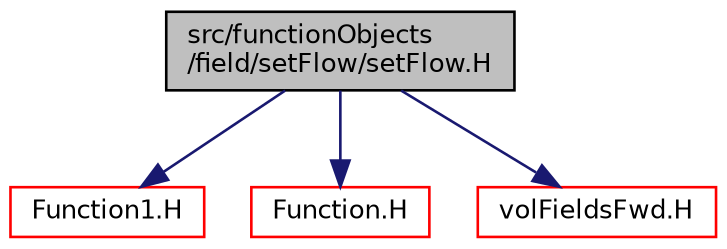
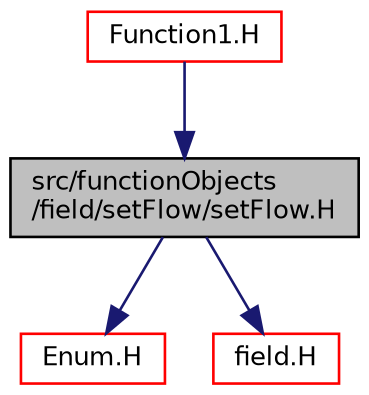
(224, 131) -> (185, 97)
(340, 212) -> (93, 359)
(597, 212) -> (276, 359)
